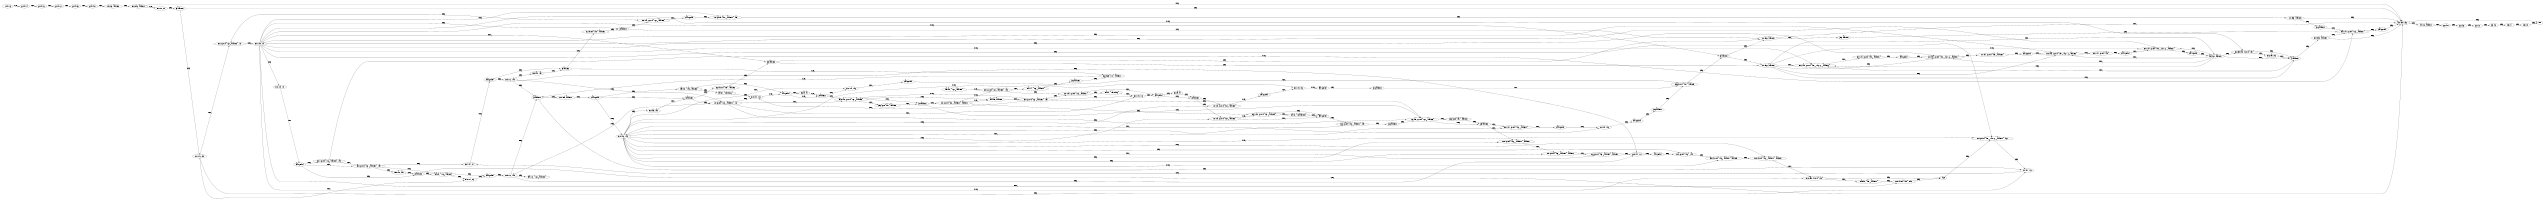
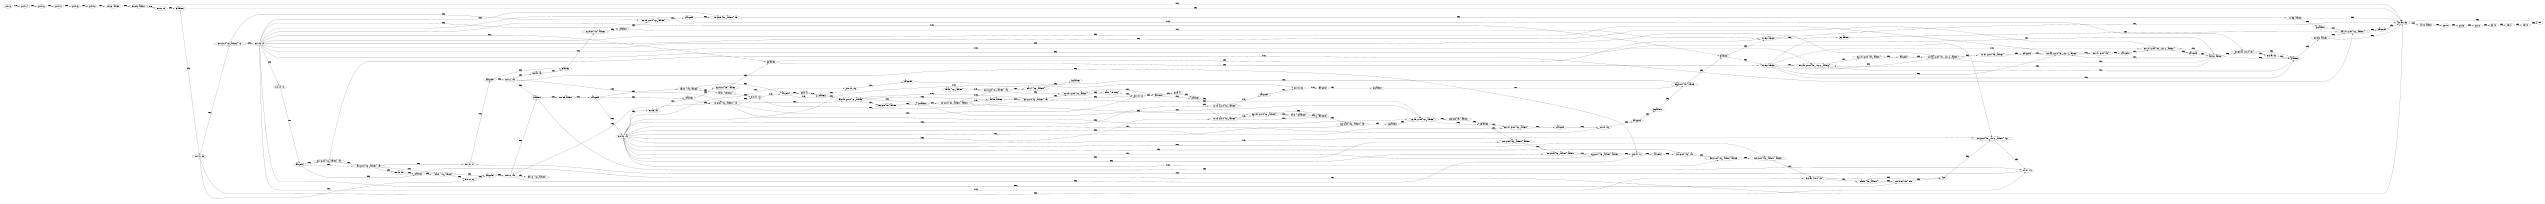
(1112, 76) -> none
